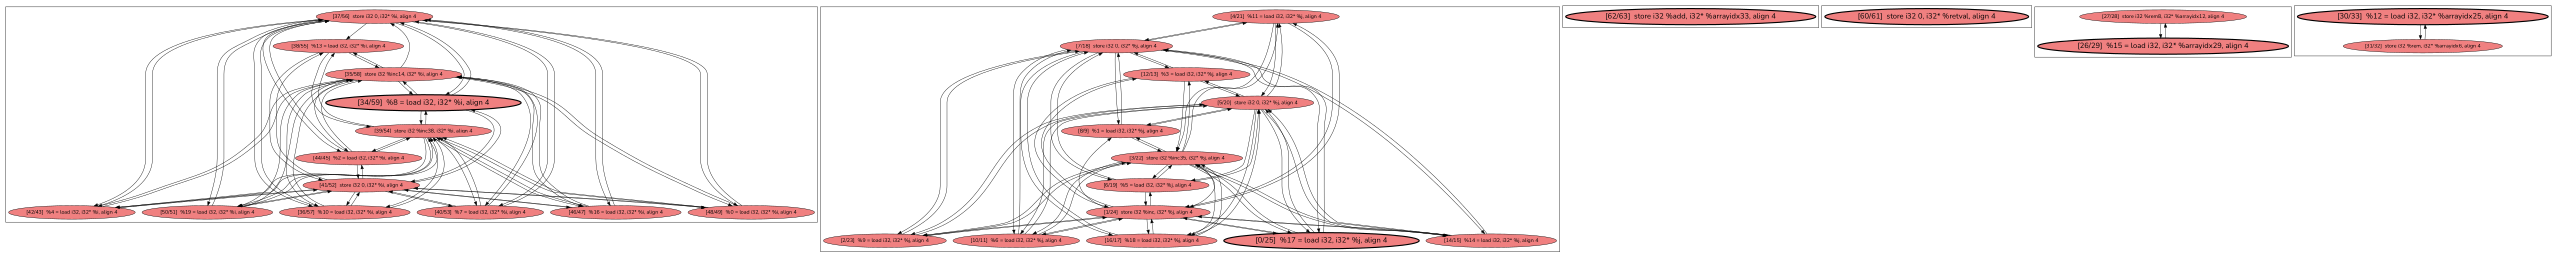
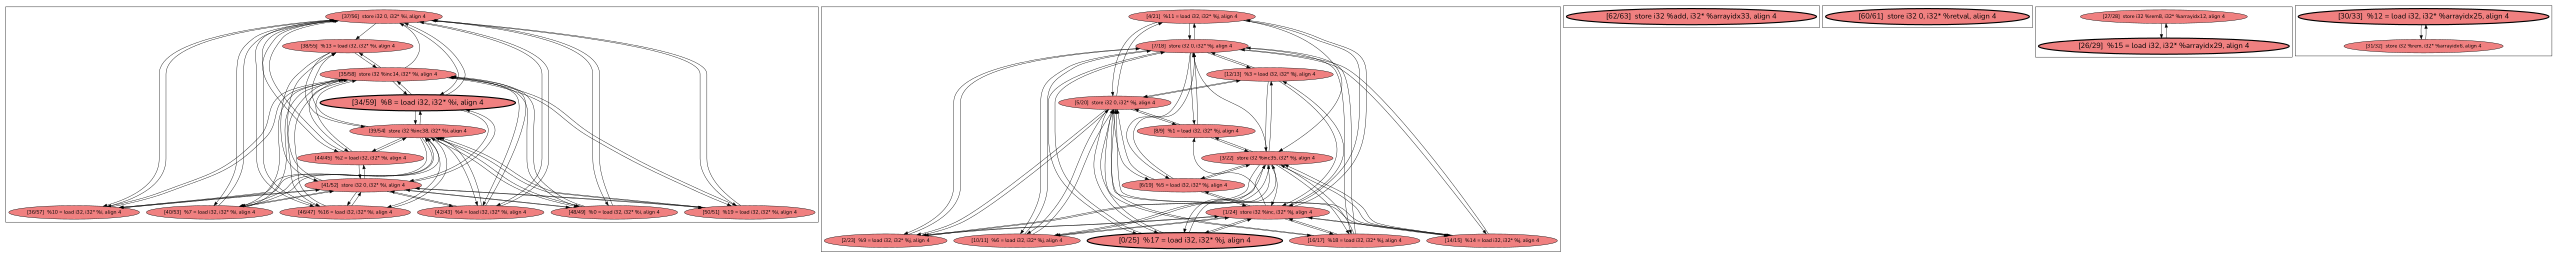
(1246, 87) -> (1232, 103)
